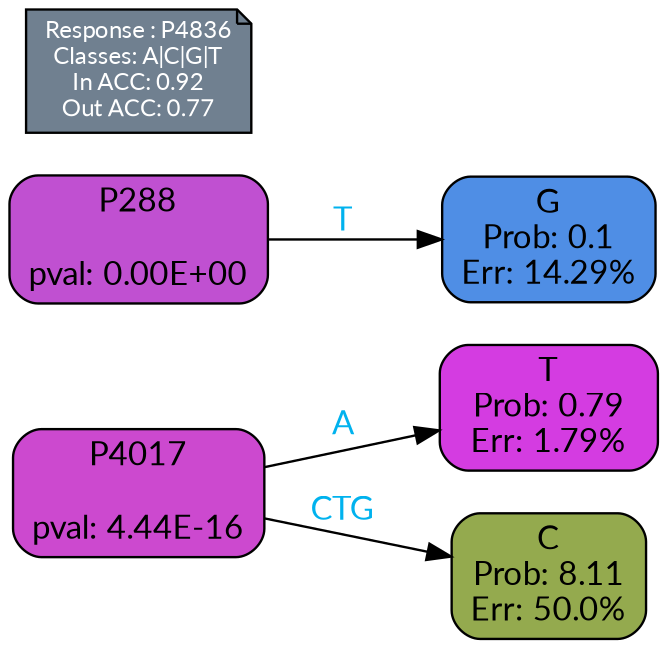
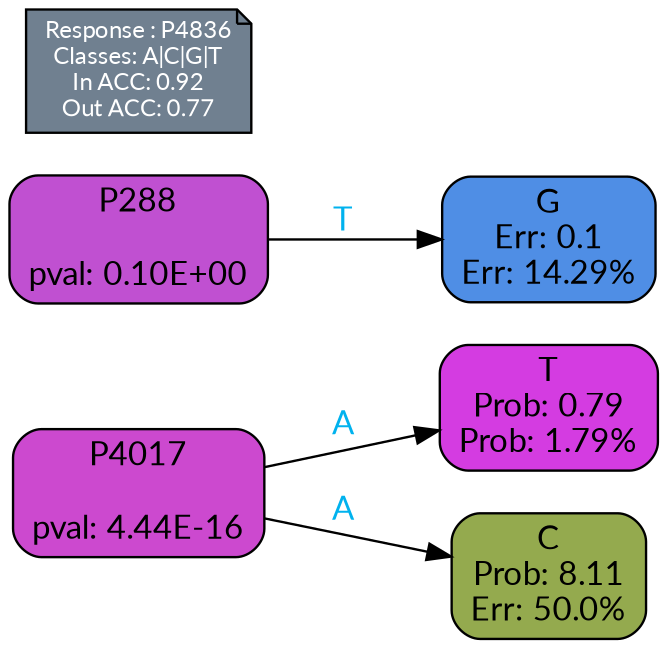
(139, 239) -> (139, 239)
(549, 239) -> (549, 239)
(549, 408) -> (549, 408)
(344, 511) -> (344, 511)
